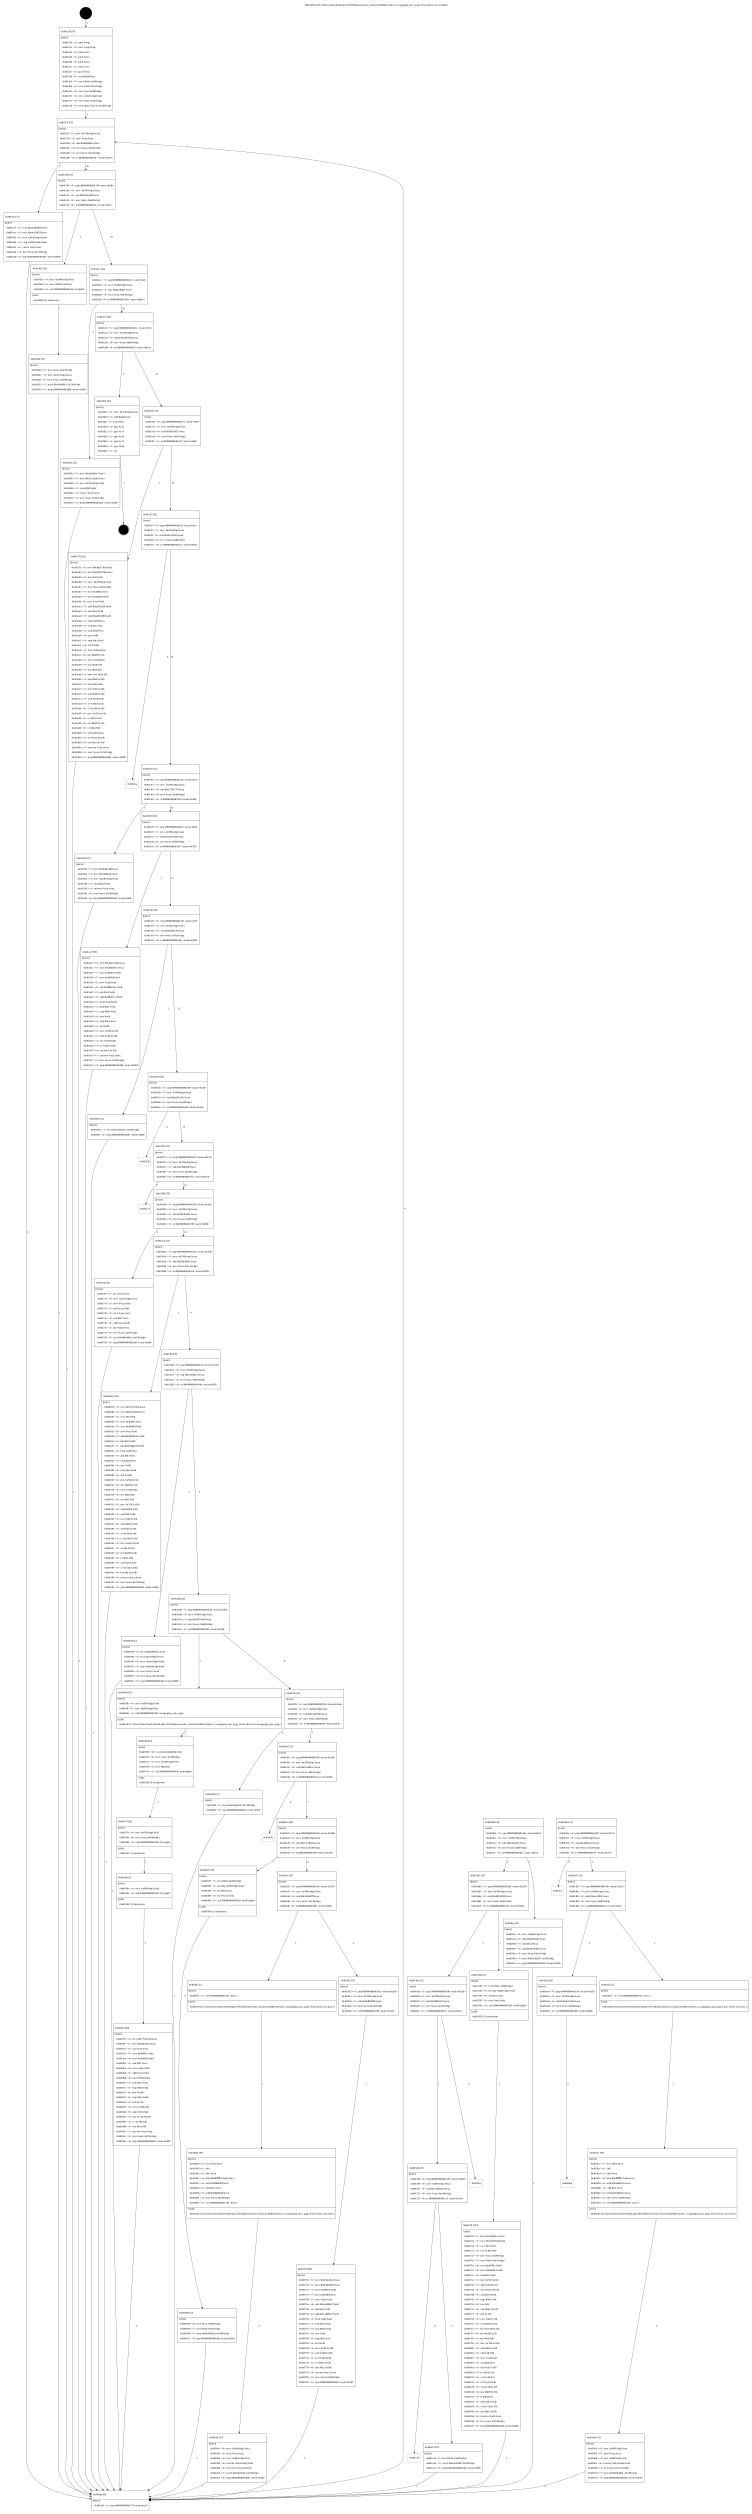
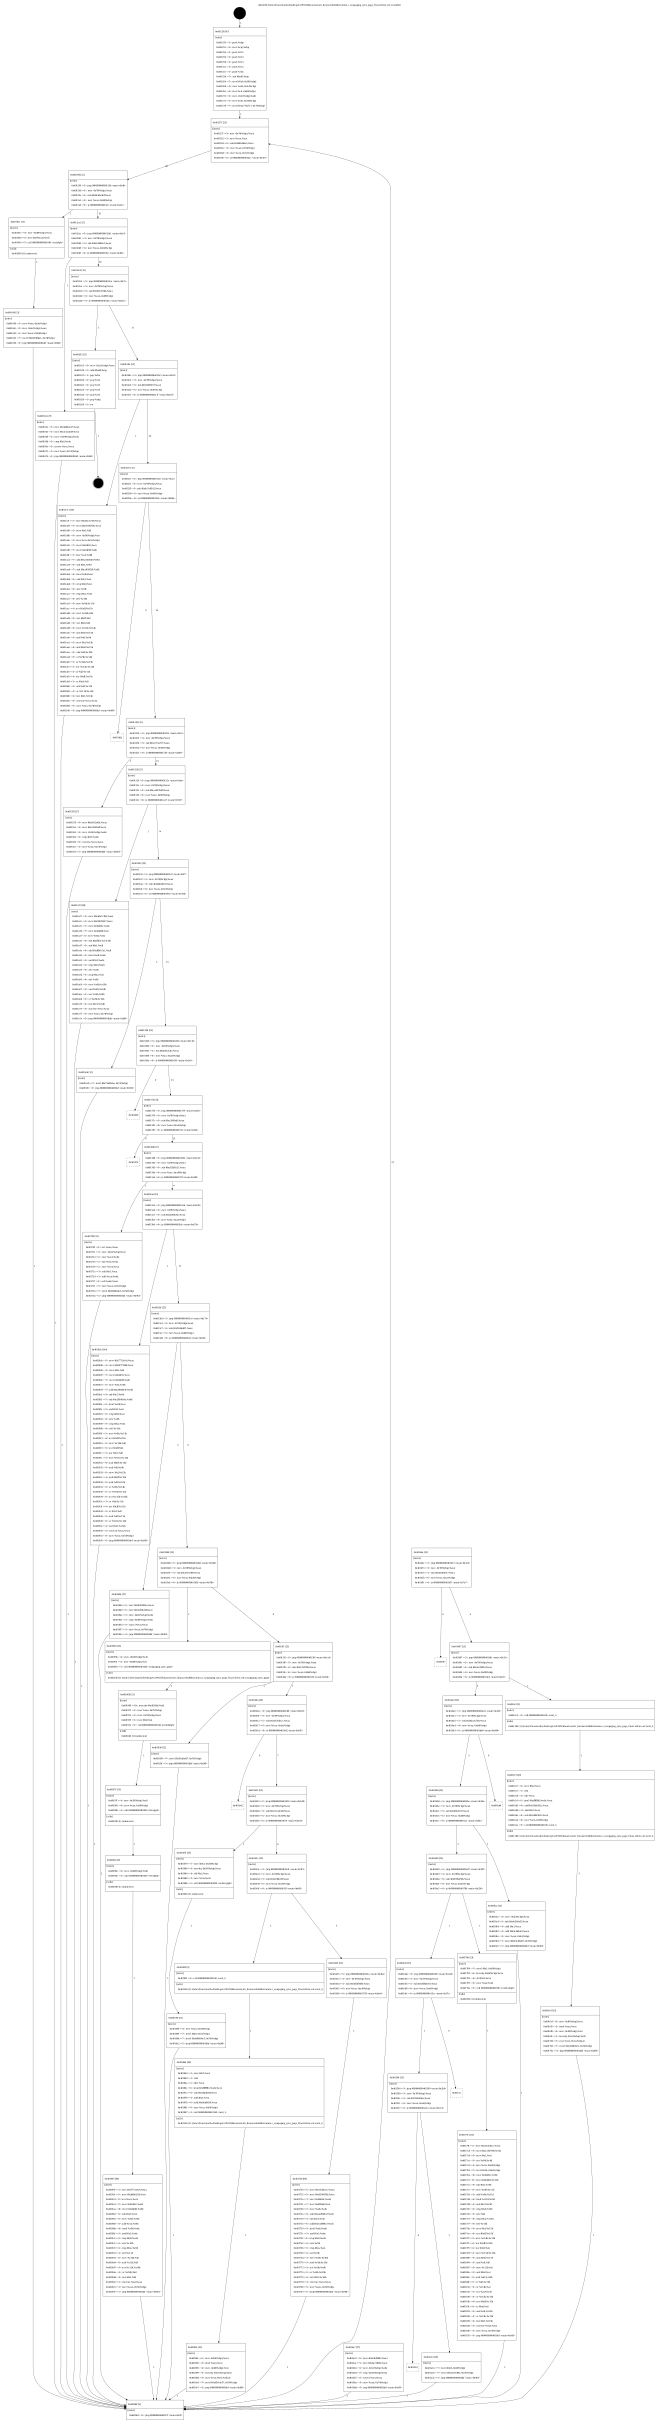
(47, 186) -> none
none -> (465, 1760)
